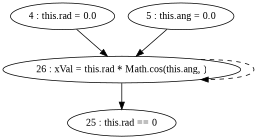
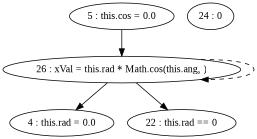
(181, 16) -> (122, 16)
none -> (211, 16)
(89, 40) -> (95, 94)
(122, 123) -> (182, 123)
